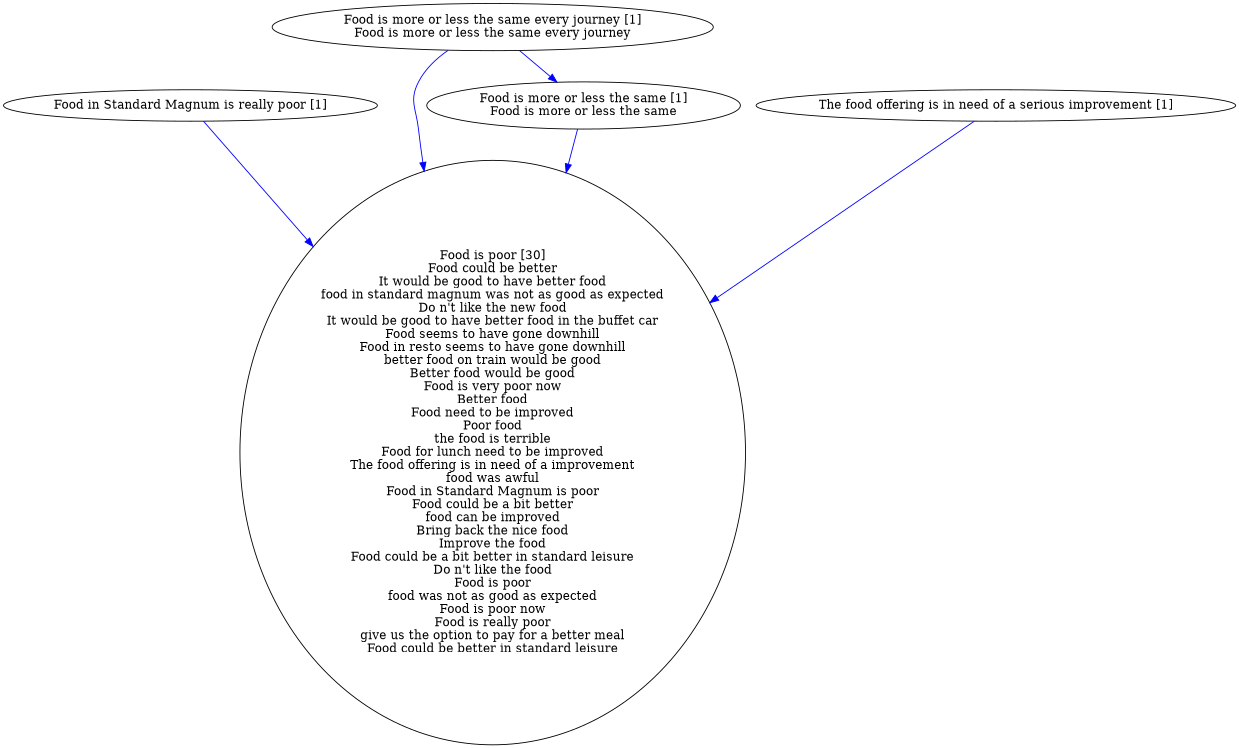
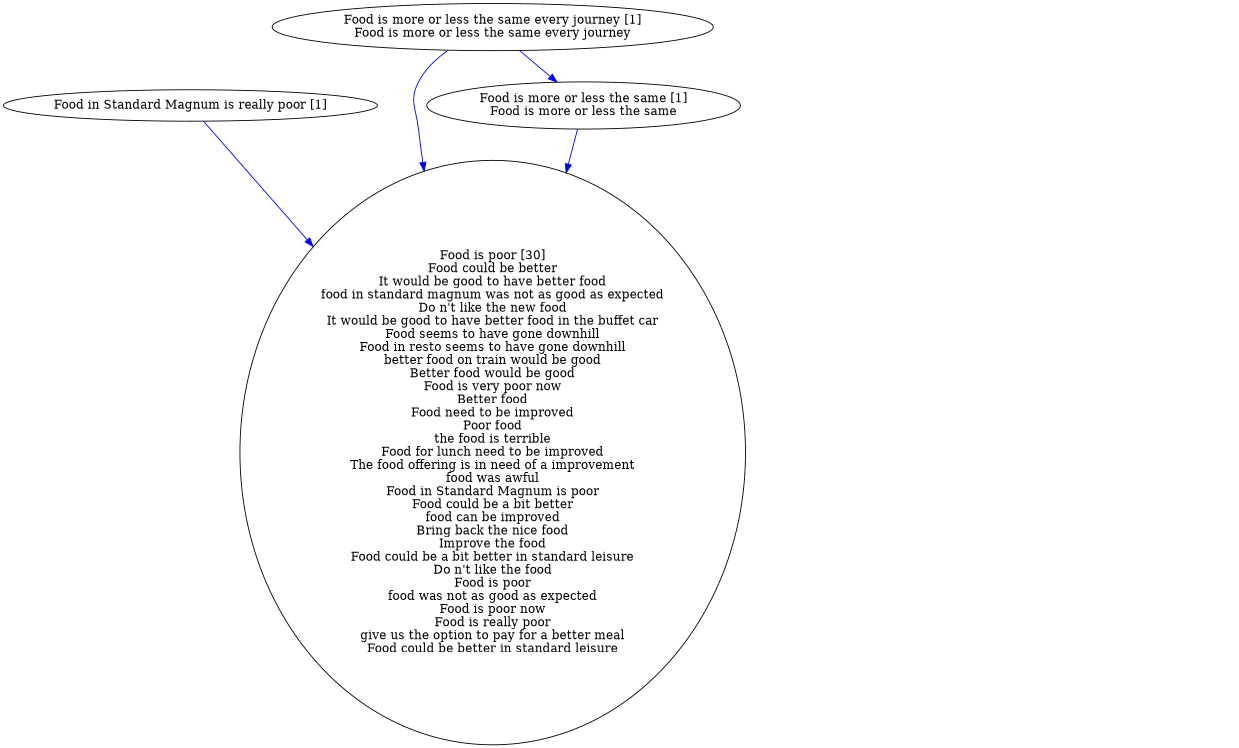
(996, 105) -> none
